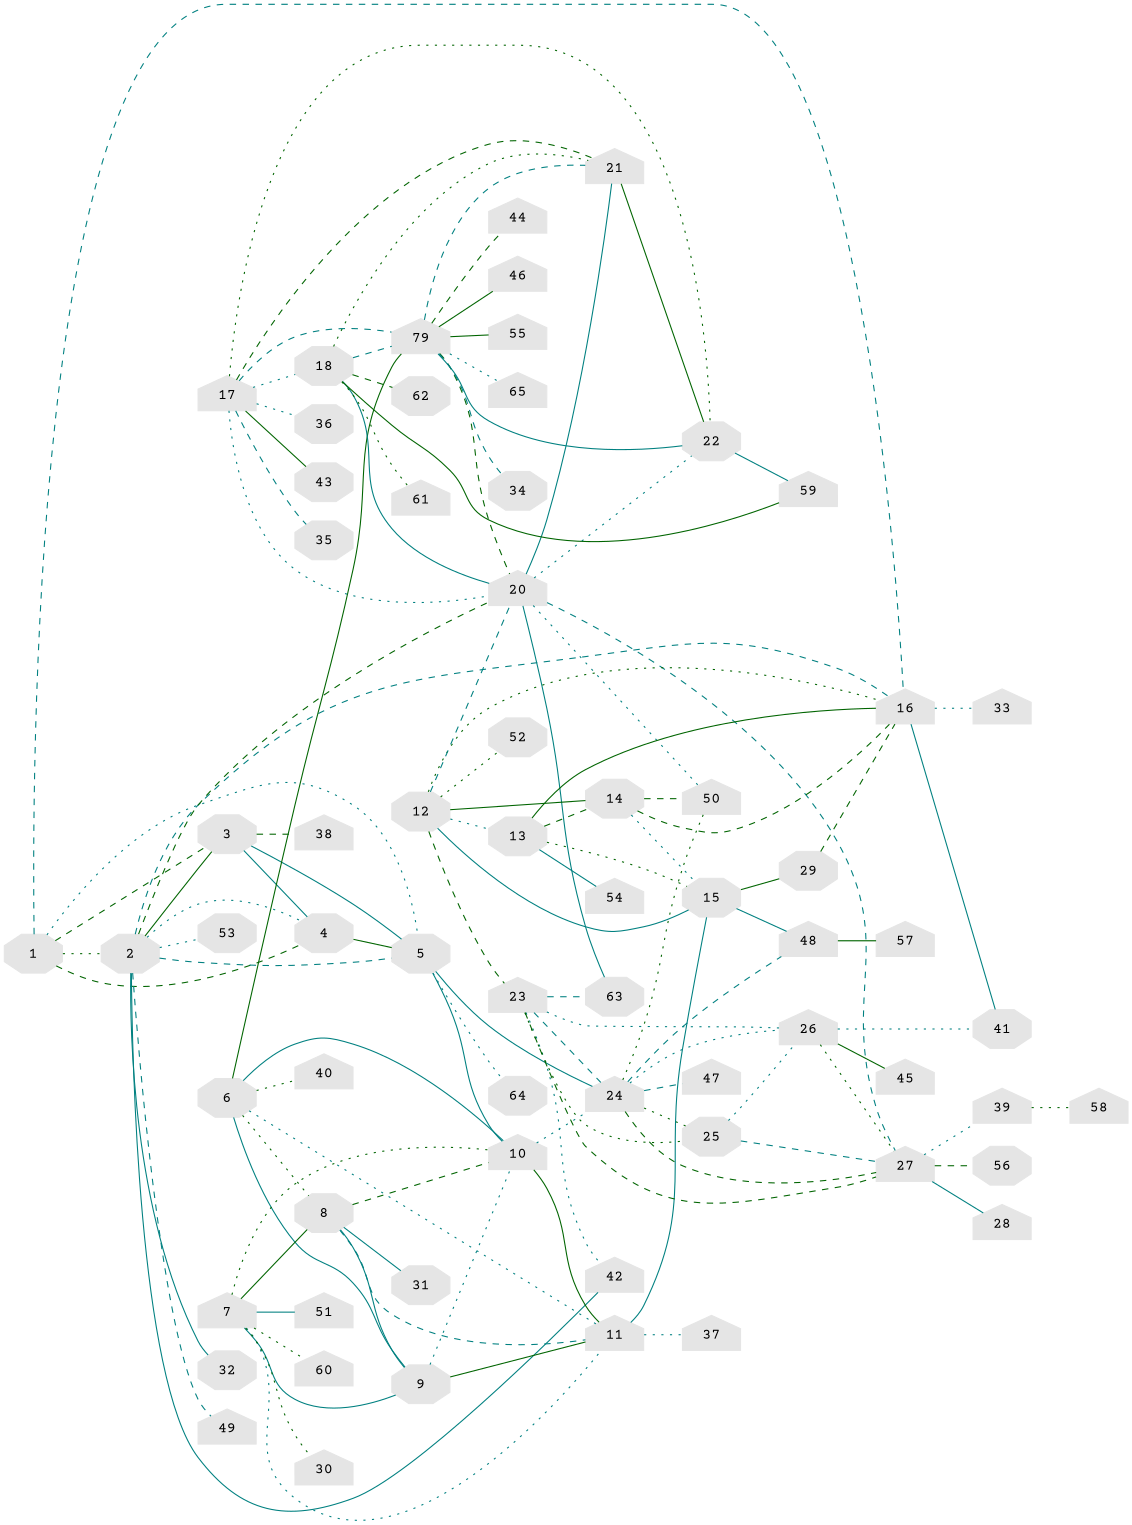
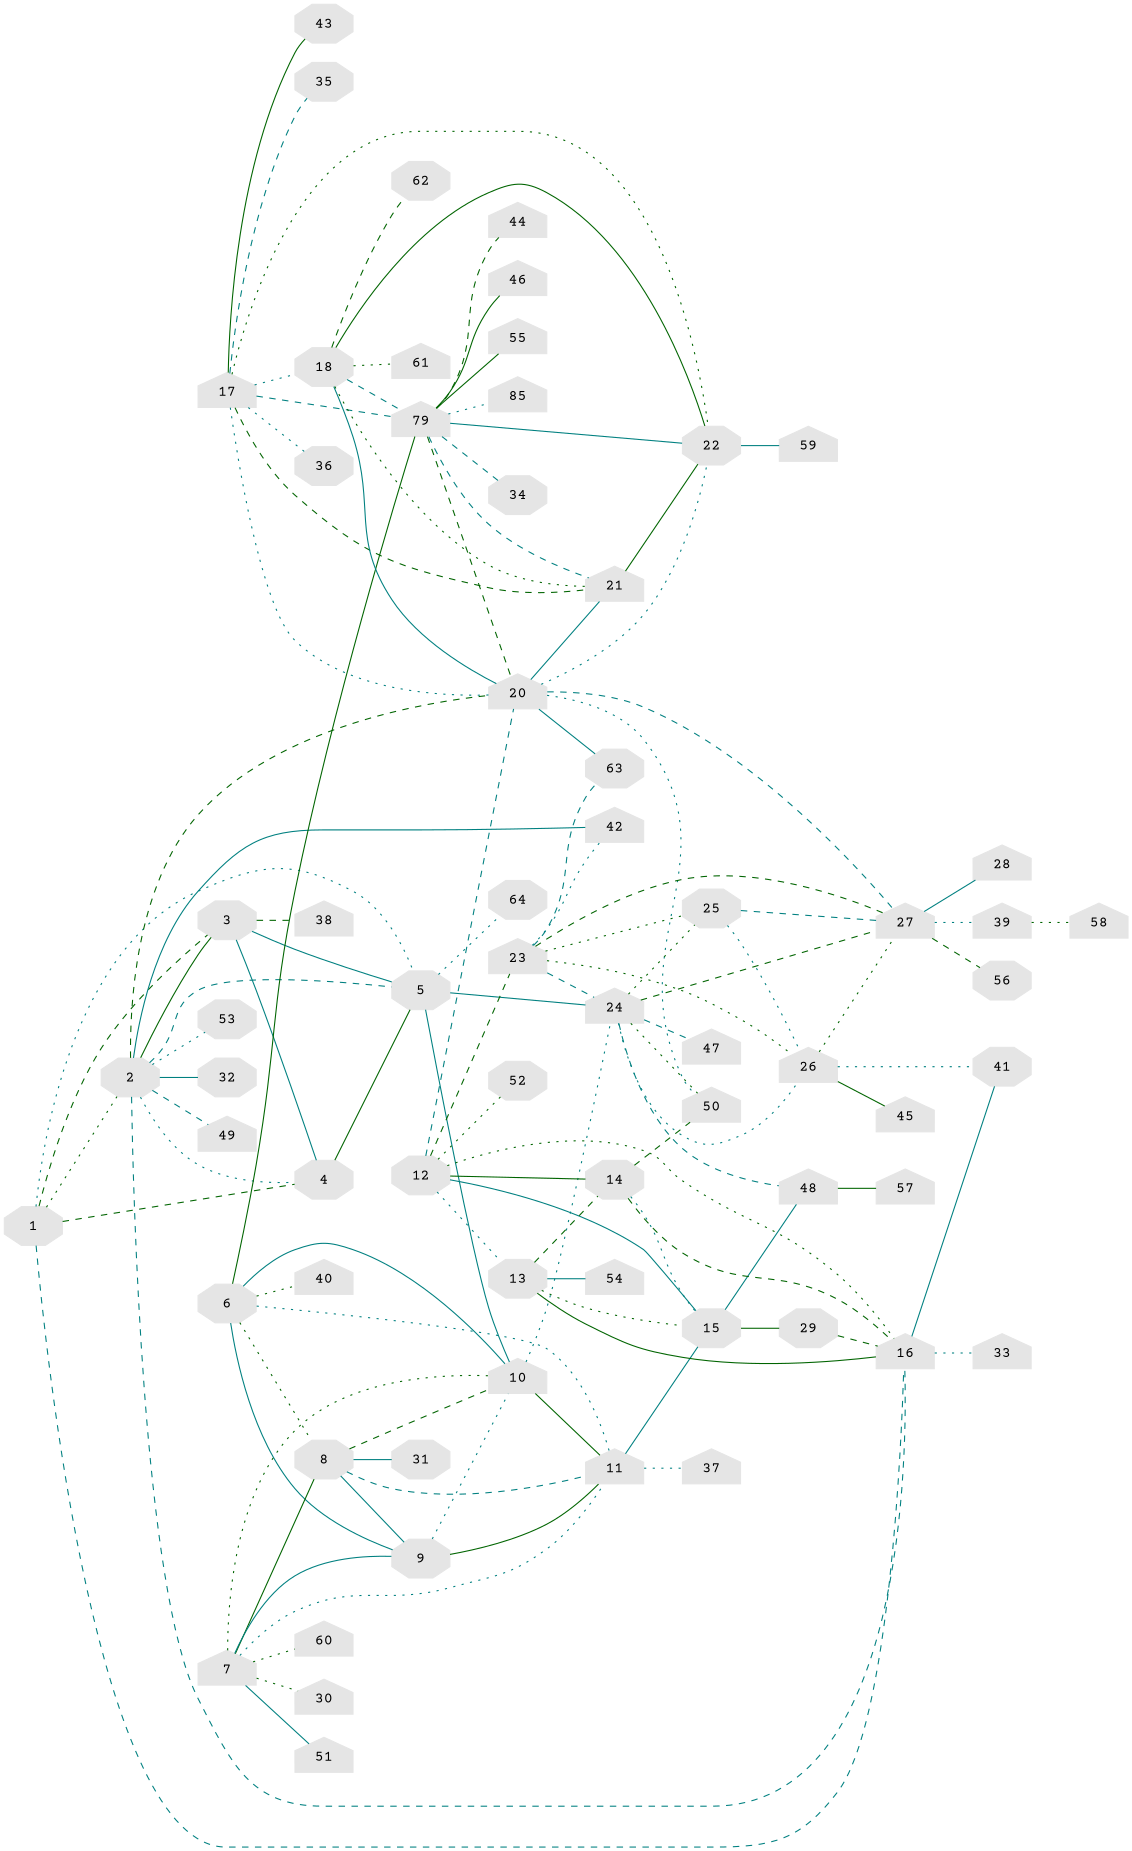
(518, 392) -> (518, 396)
(533, 535) -> (549, 194)
(662, 1027) -> (689, 993)
